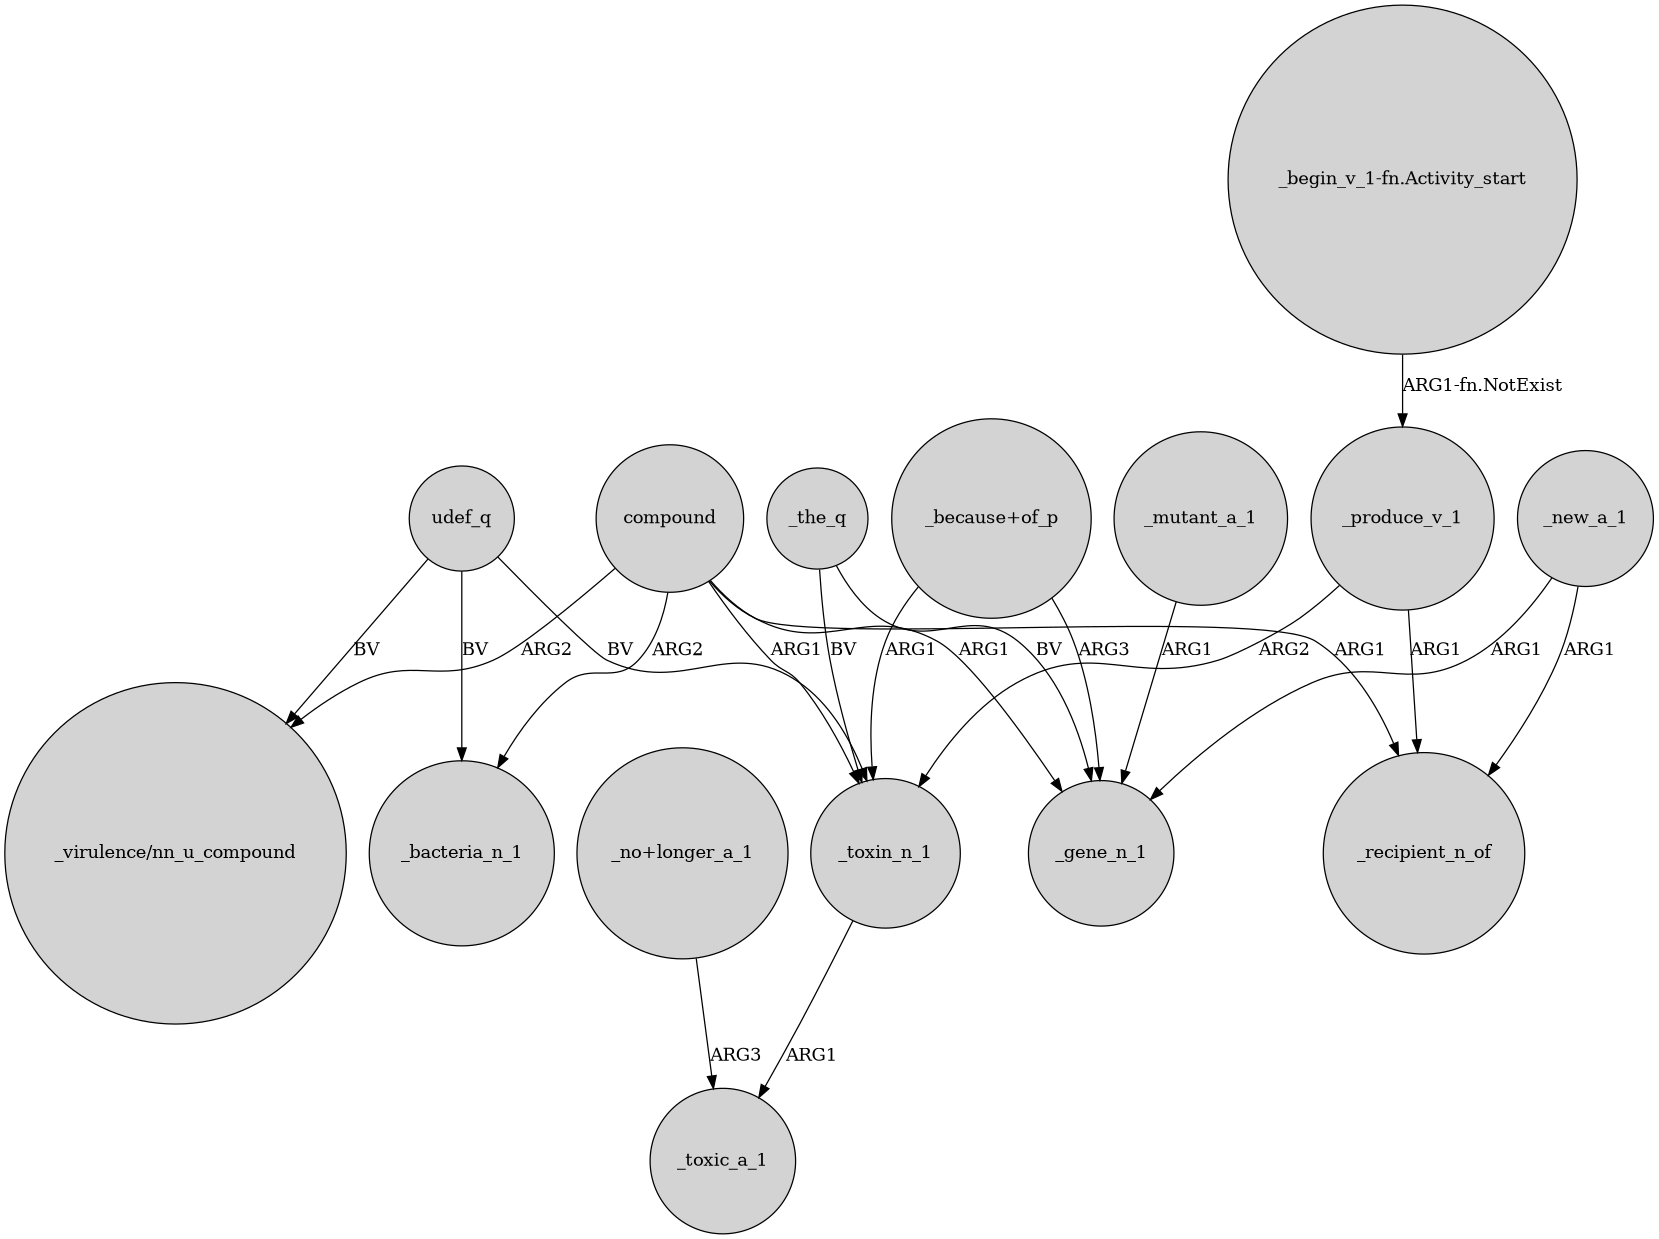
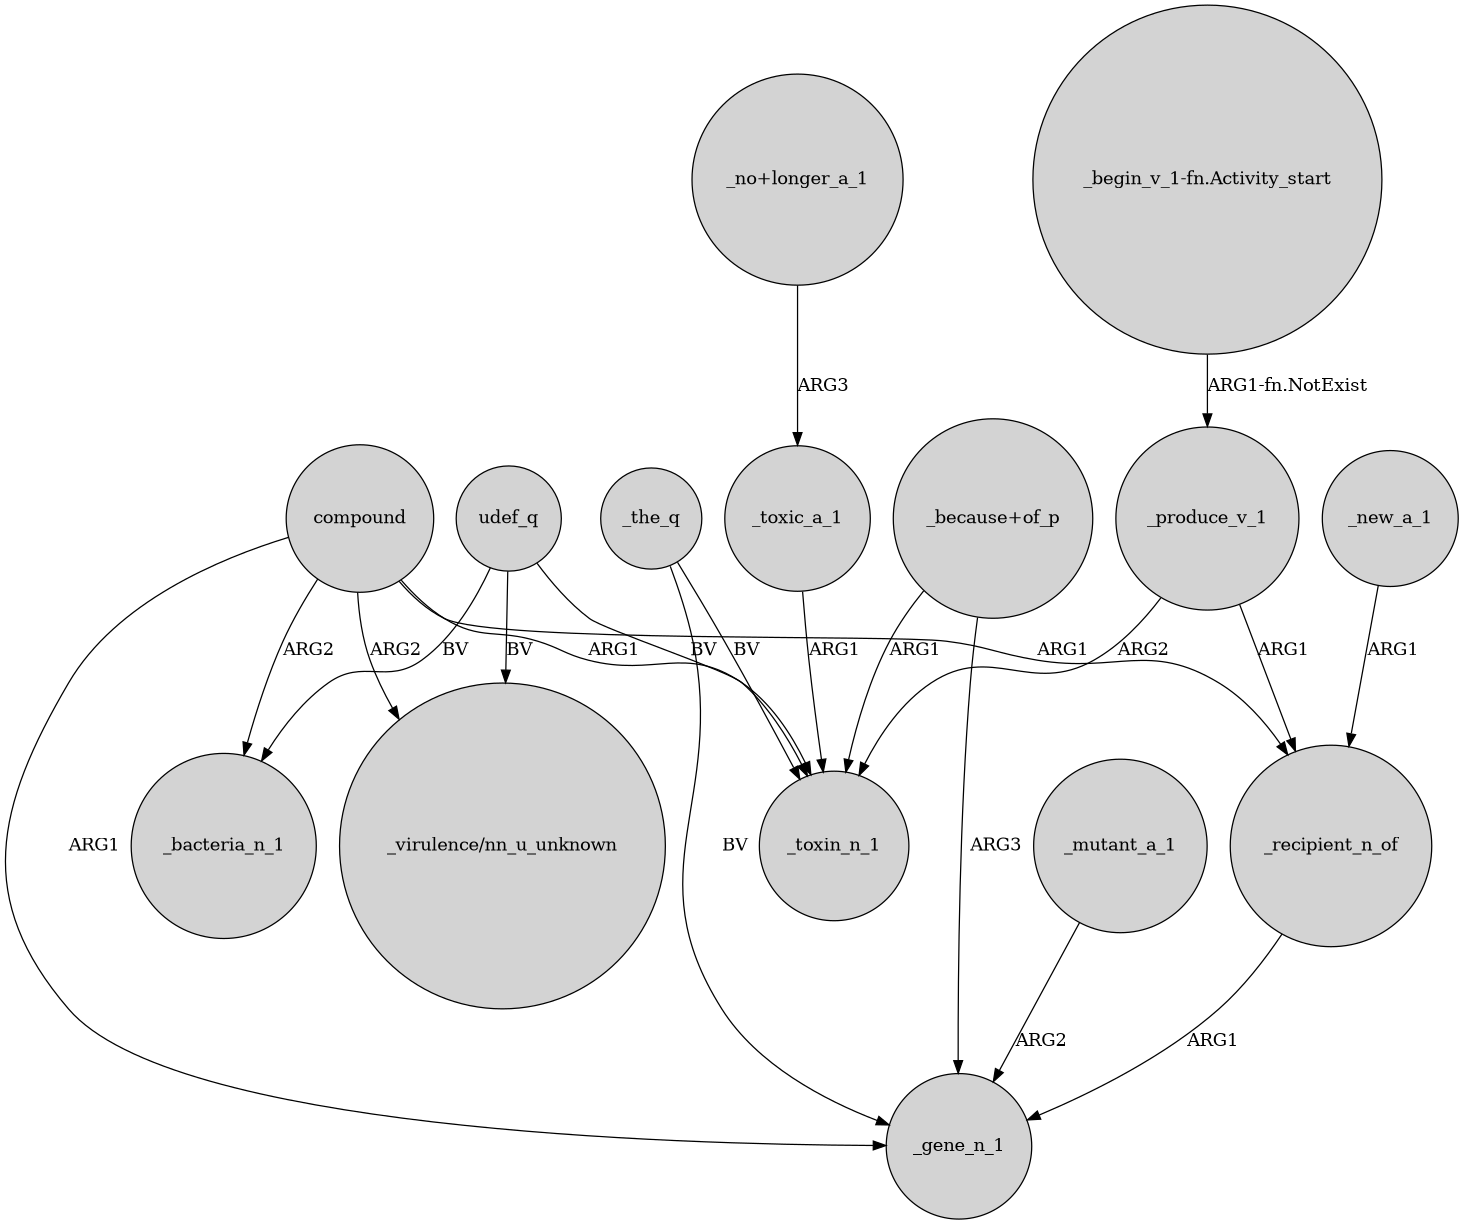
(1188, 651) -> (1042, 1041)
(1367, 672) -> (1175, 1043)
(176, 853) -> (502, 846)
(810, 1004) -> (811, 676)
